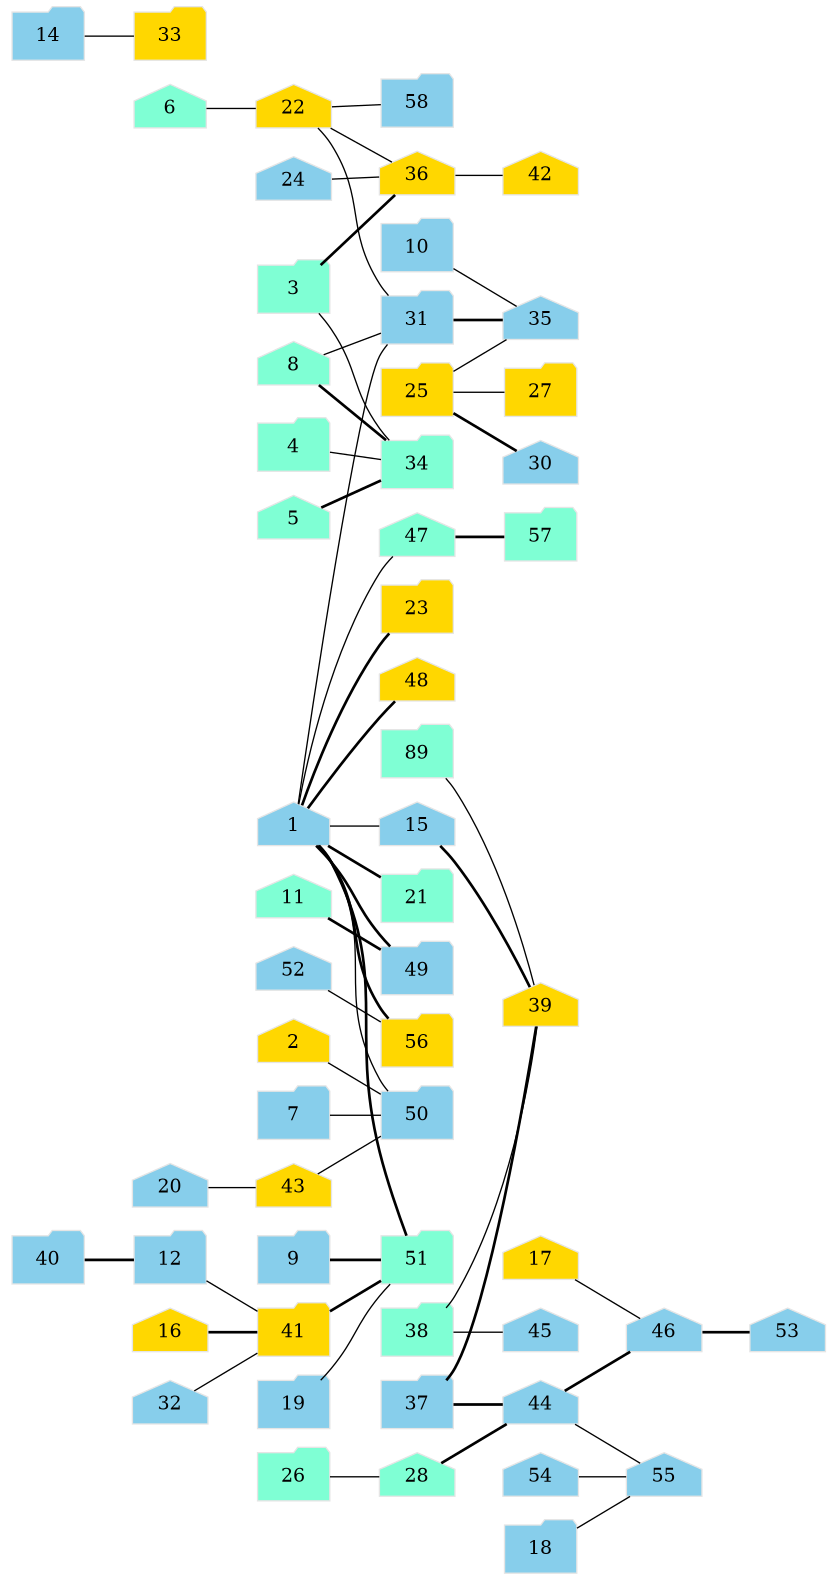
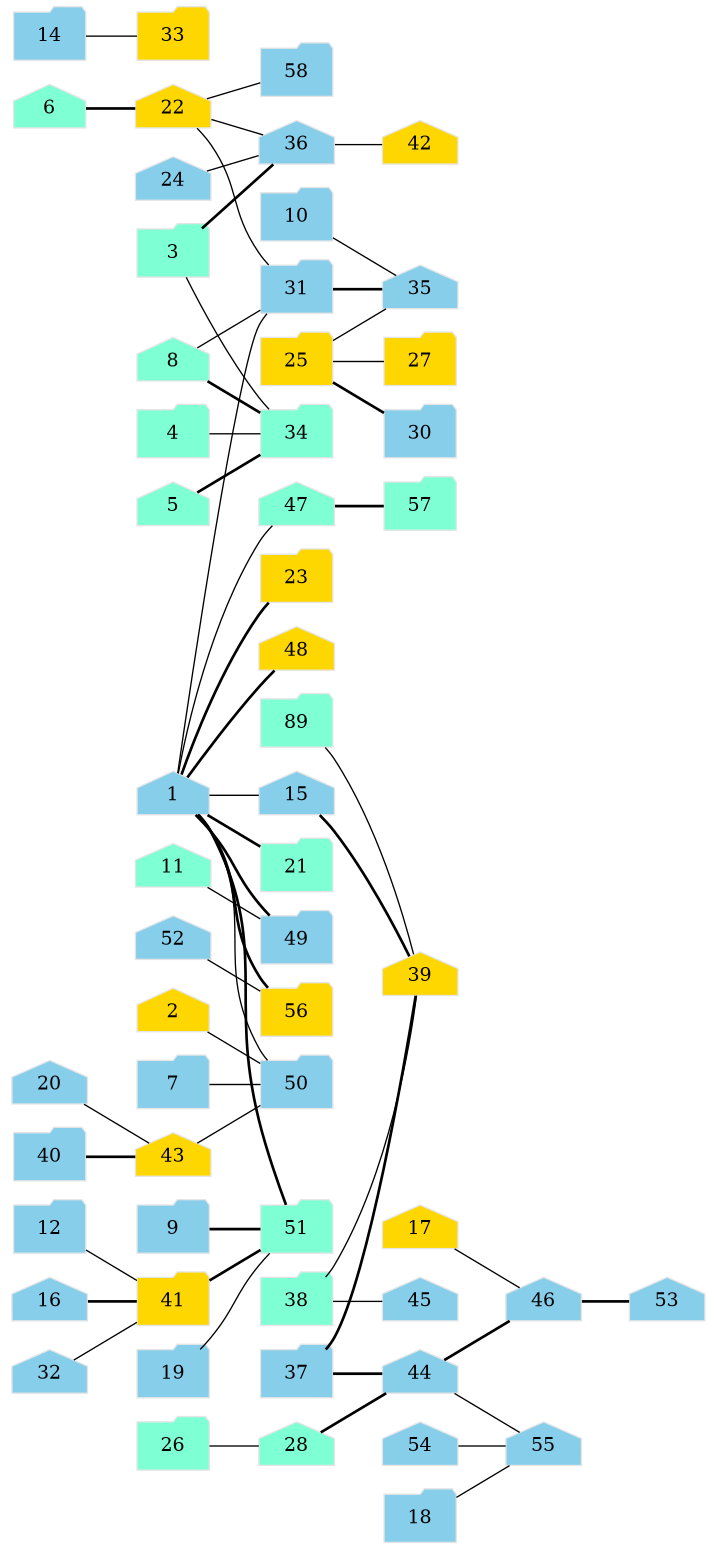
(231, 108) -> (111, 108)
(417, 175) -> (297, 145)
(541, 465) -> (420, 434)
(344, 928) -> (223, 897)
(109, 1260) -> (111, 1157)
(170, 1332) -> (50, 1301)
